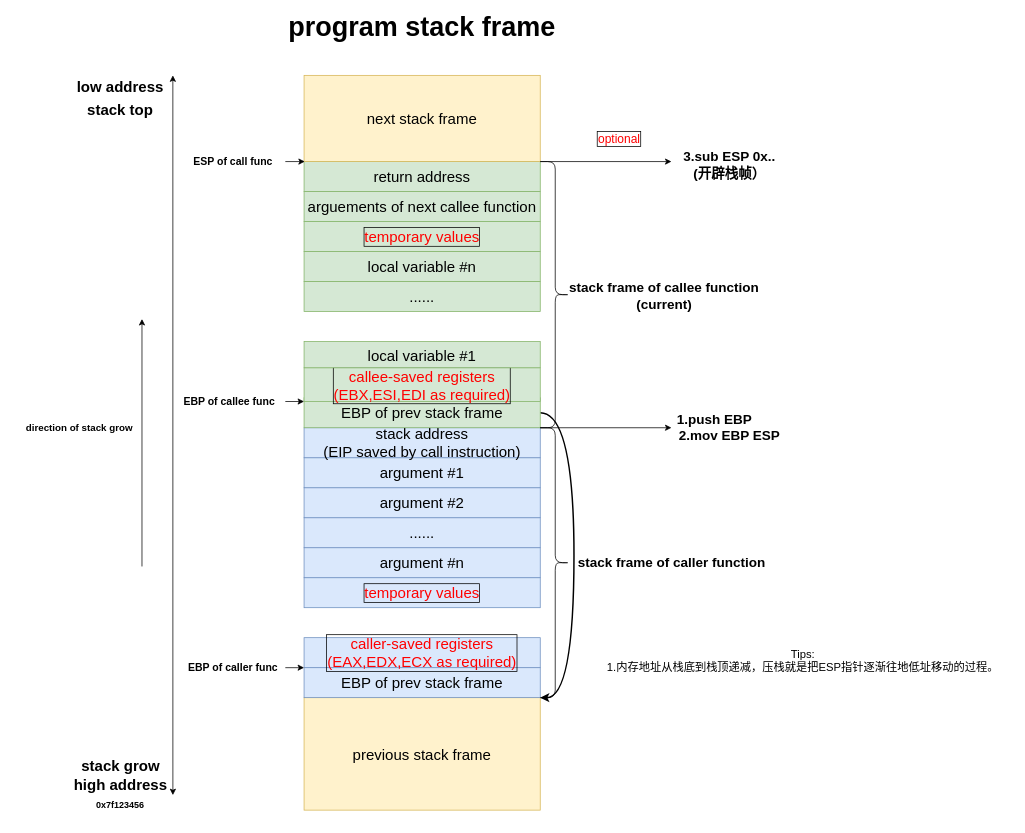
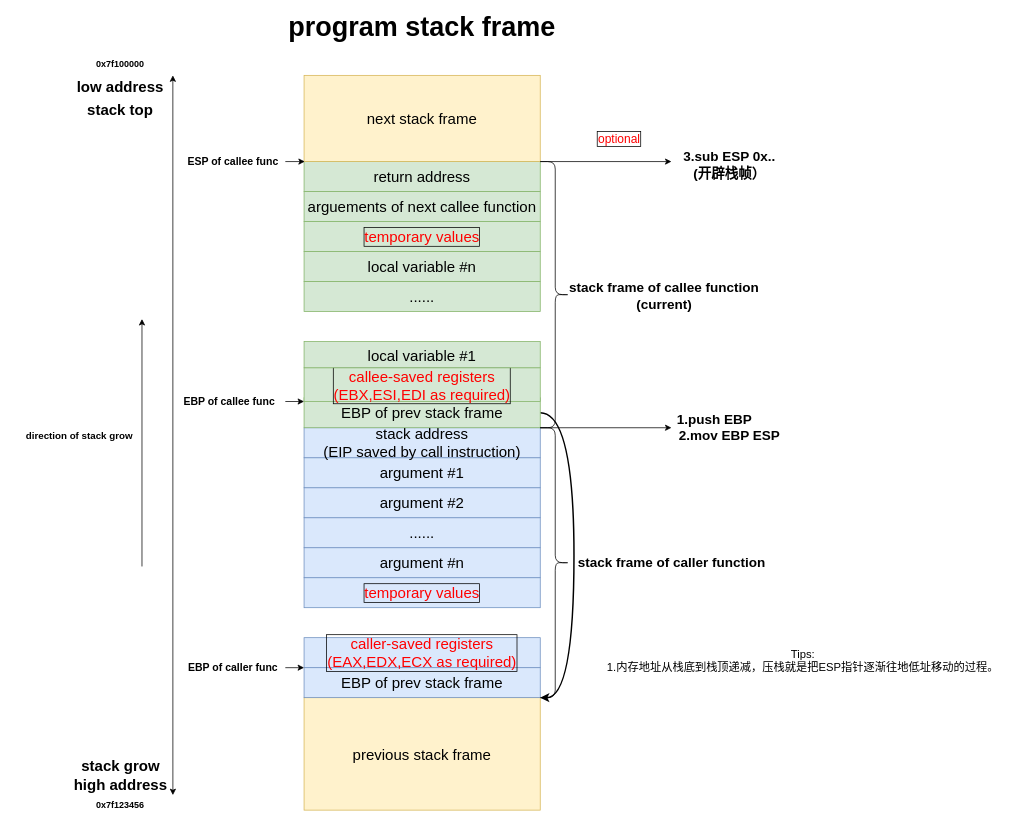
none -> (120, 64)
(233, 162) -> (233, 162)
(79, 428) -> (79, 435)
